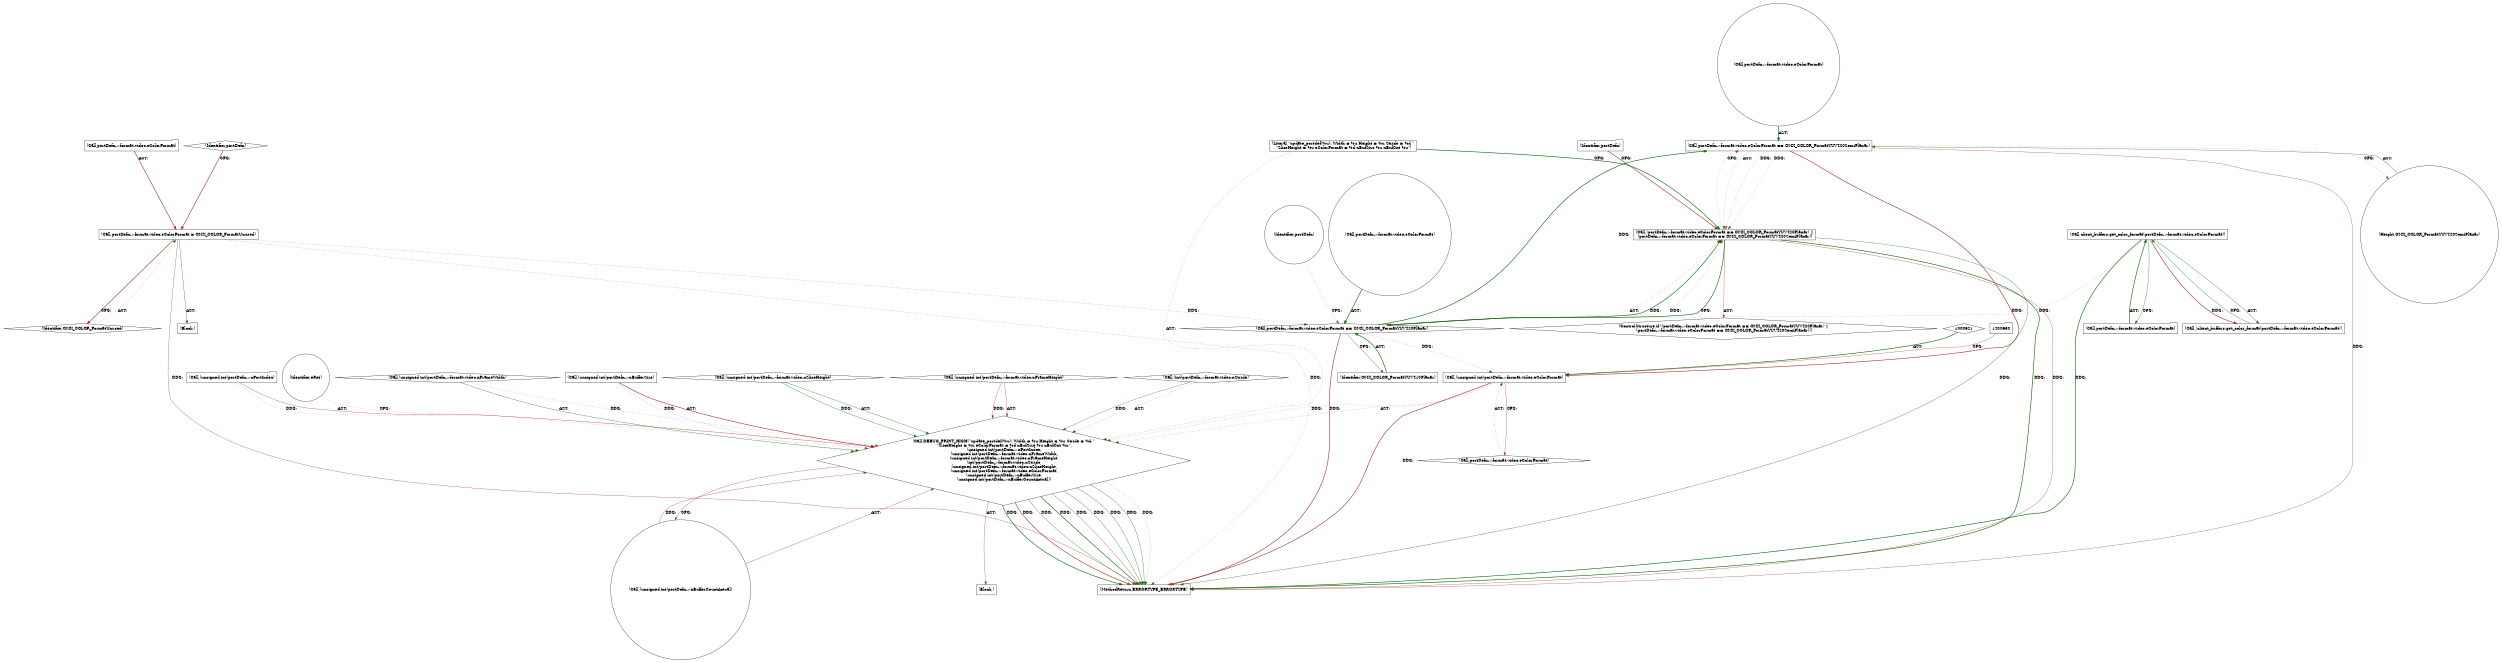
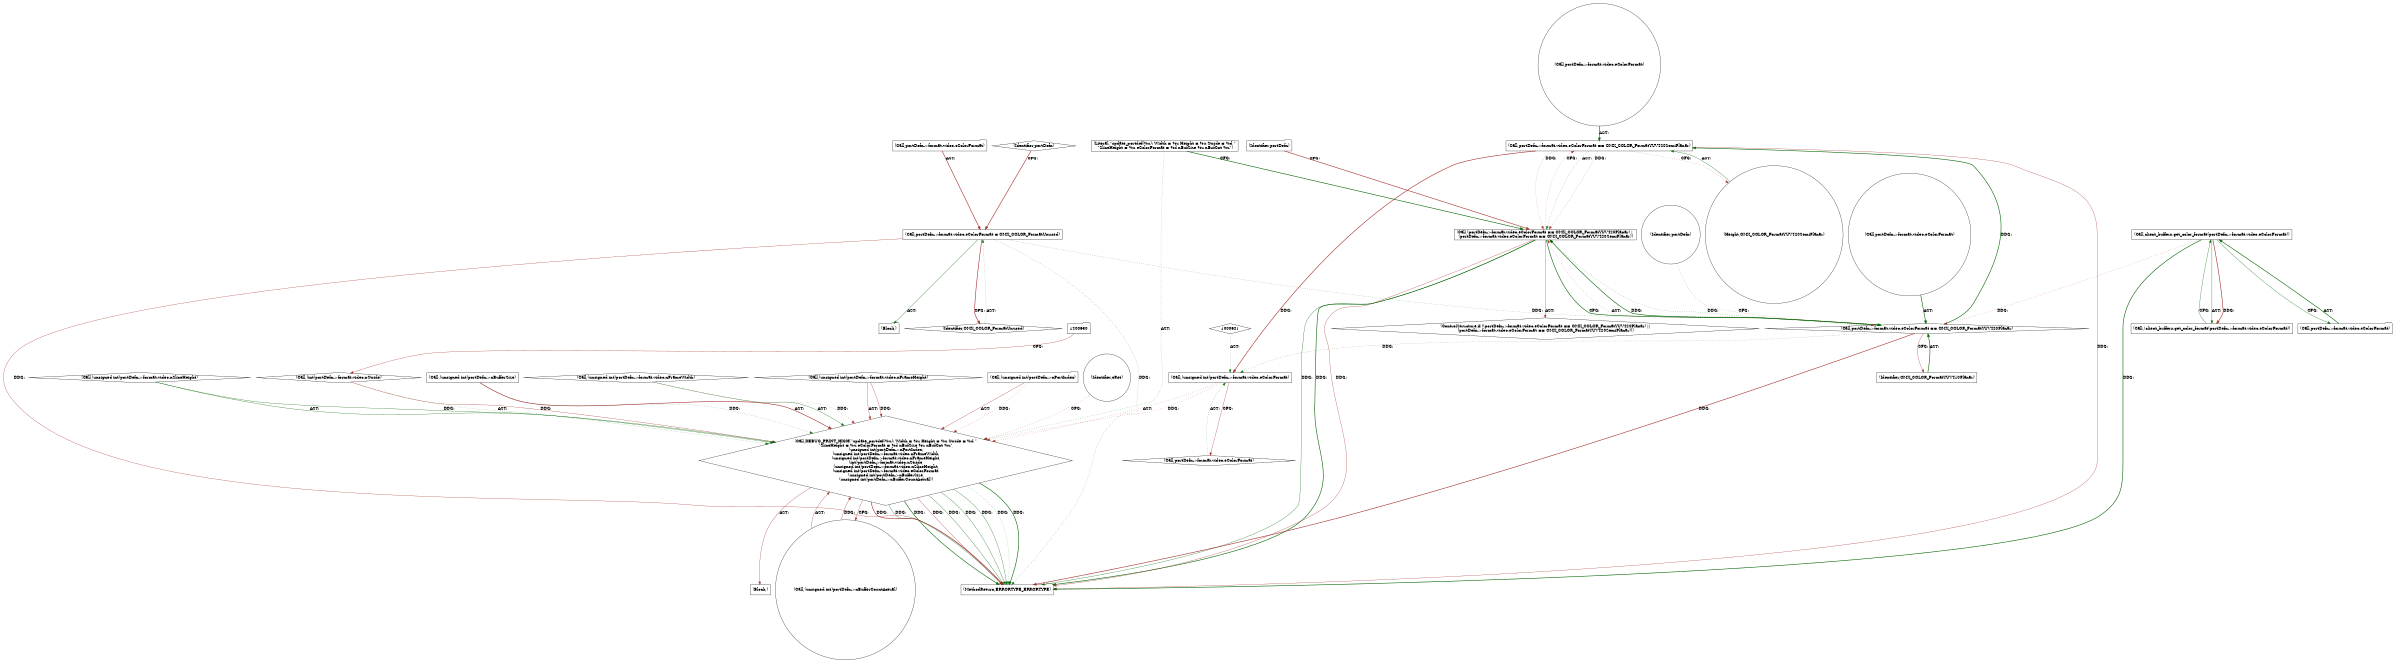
(1823, 357) -> (1230, 352)
(1816, 359) -> (713, 351)
(1348, 501) -> none
